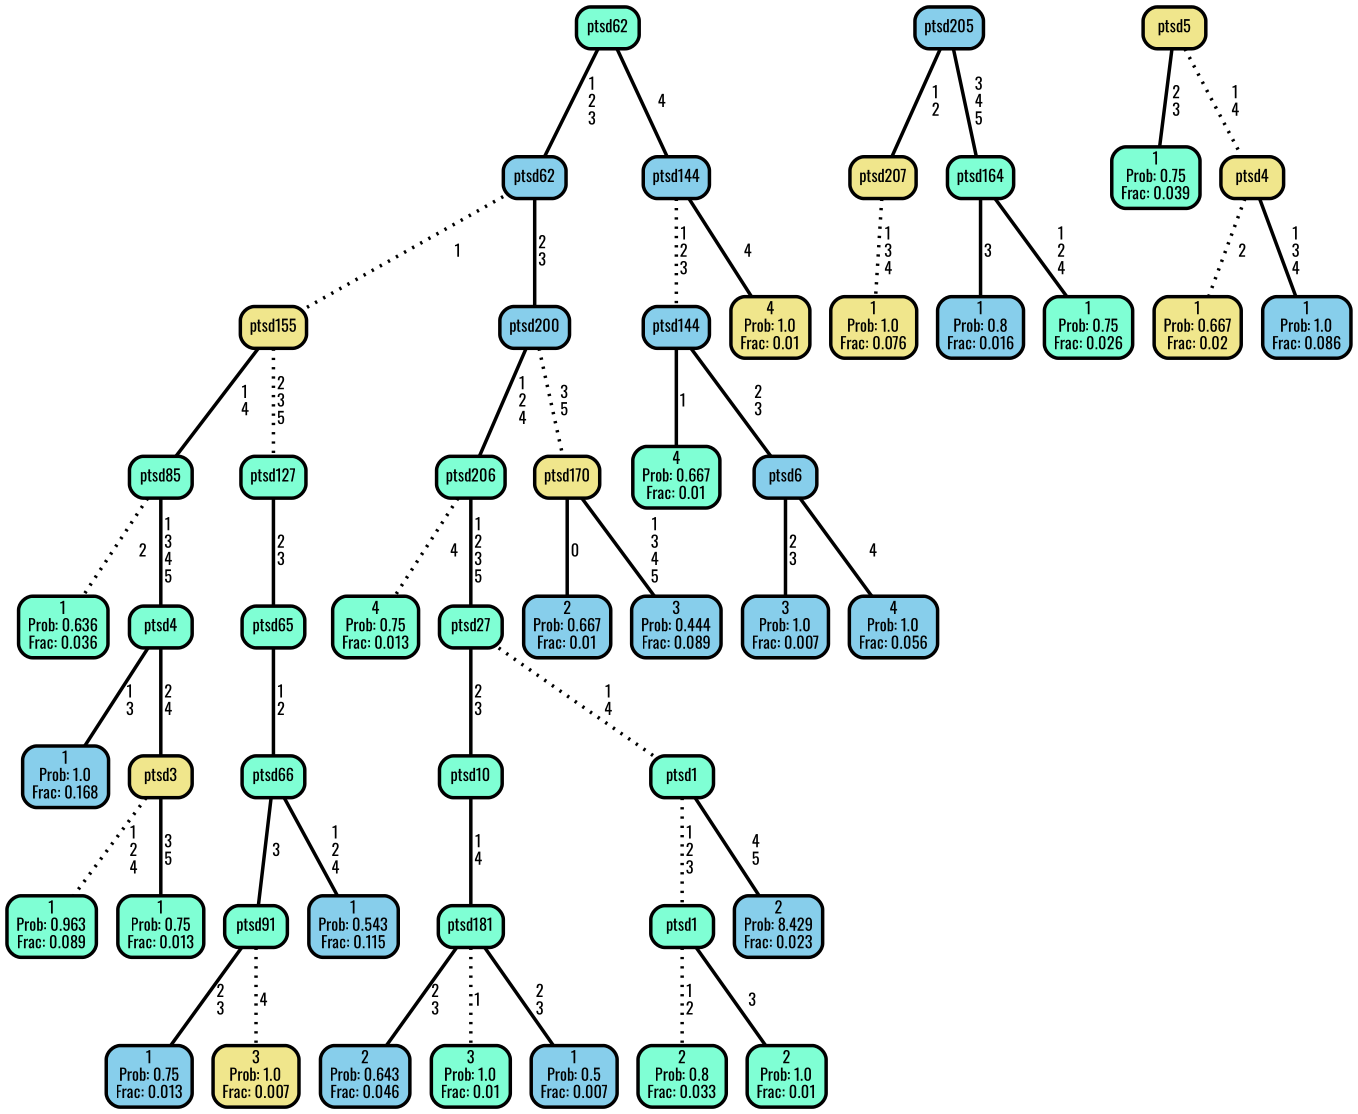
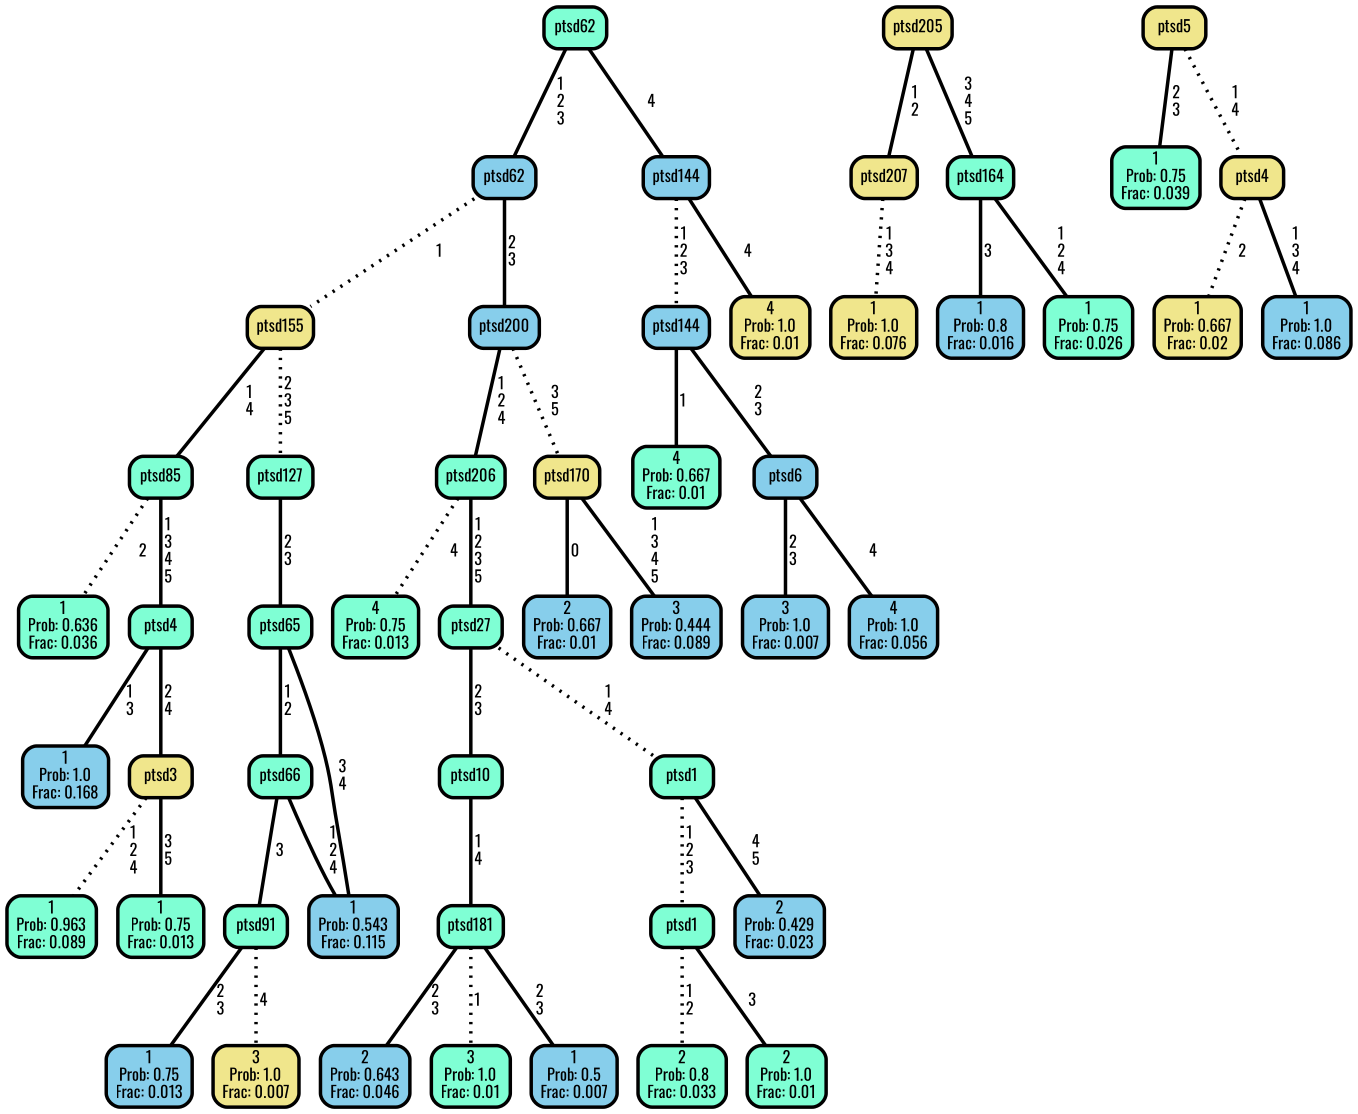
(949, 28) -> (918, 28)
none -> (328, 770)
(779, 927) -> (780, 927)
